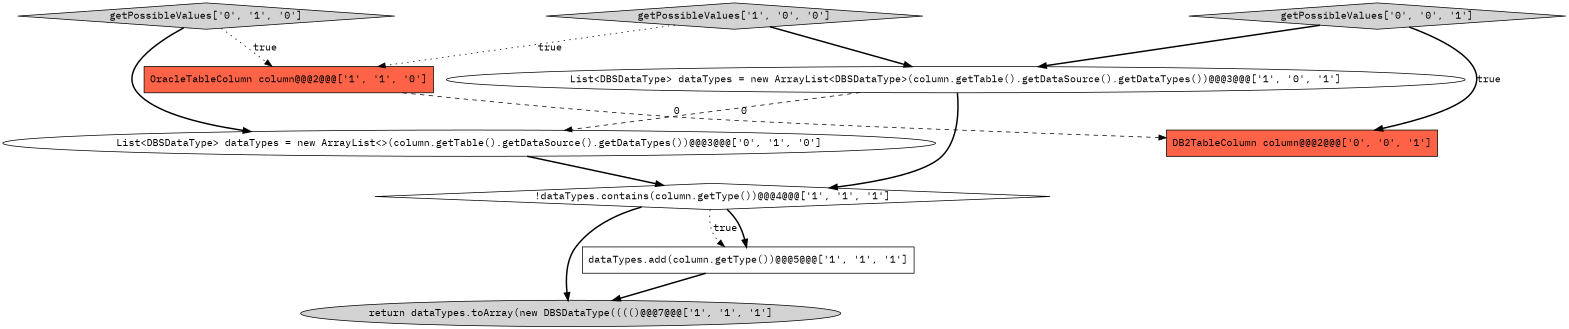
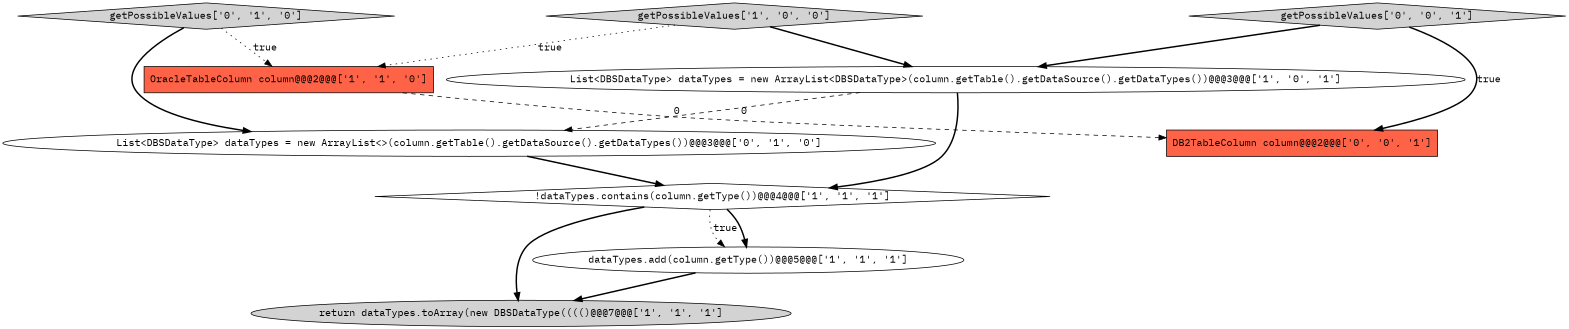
(748, 260) -> (748, 260)
